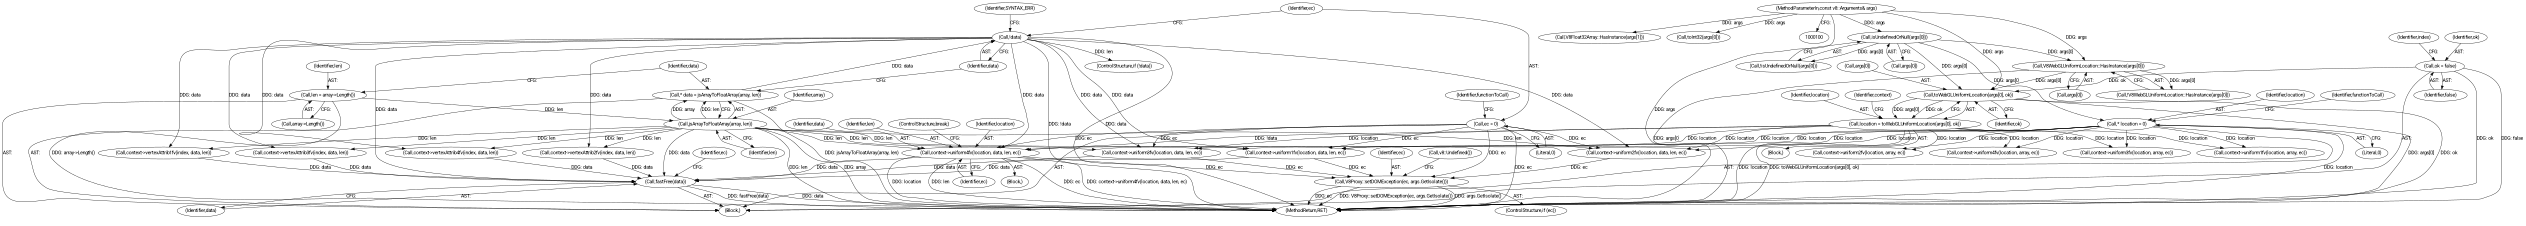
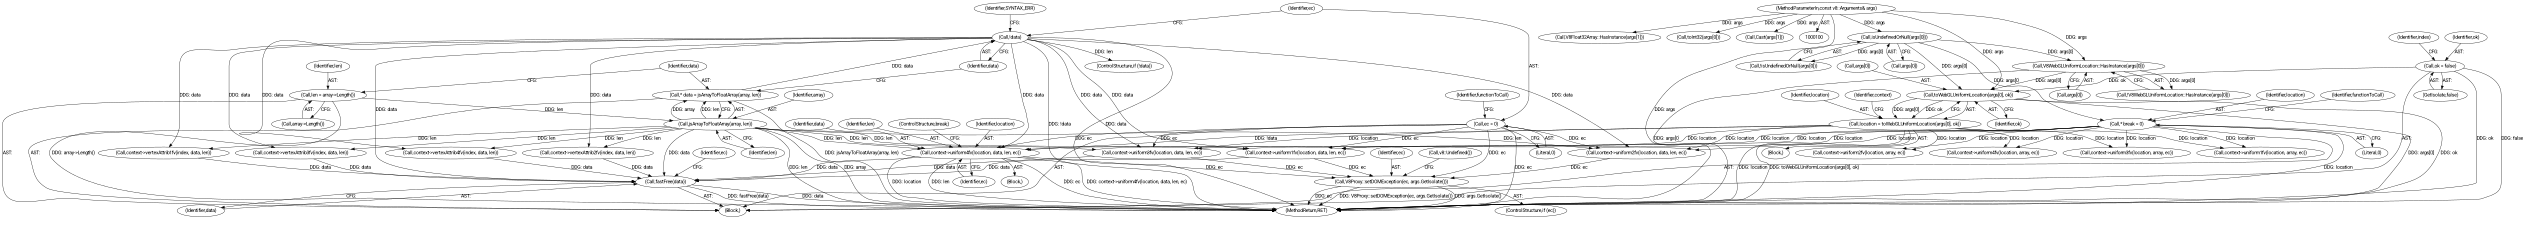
(1826, 23) -> (1826, 23)
none -> (1765, 38)
(2440, 95) -> (2440, 95)
(2127, 124) -> (2127, 124)
